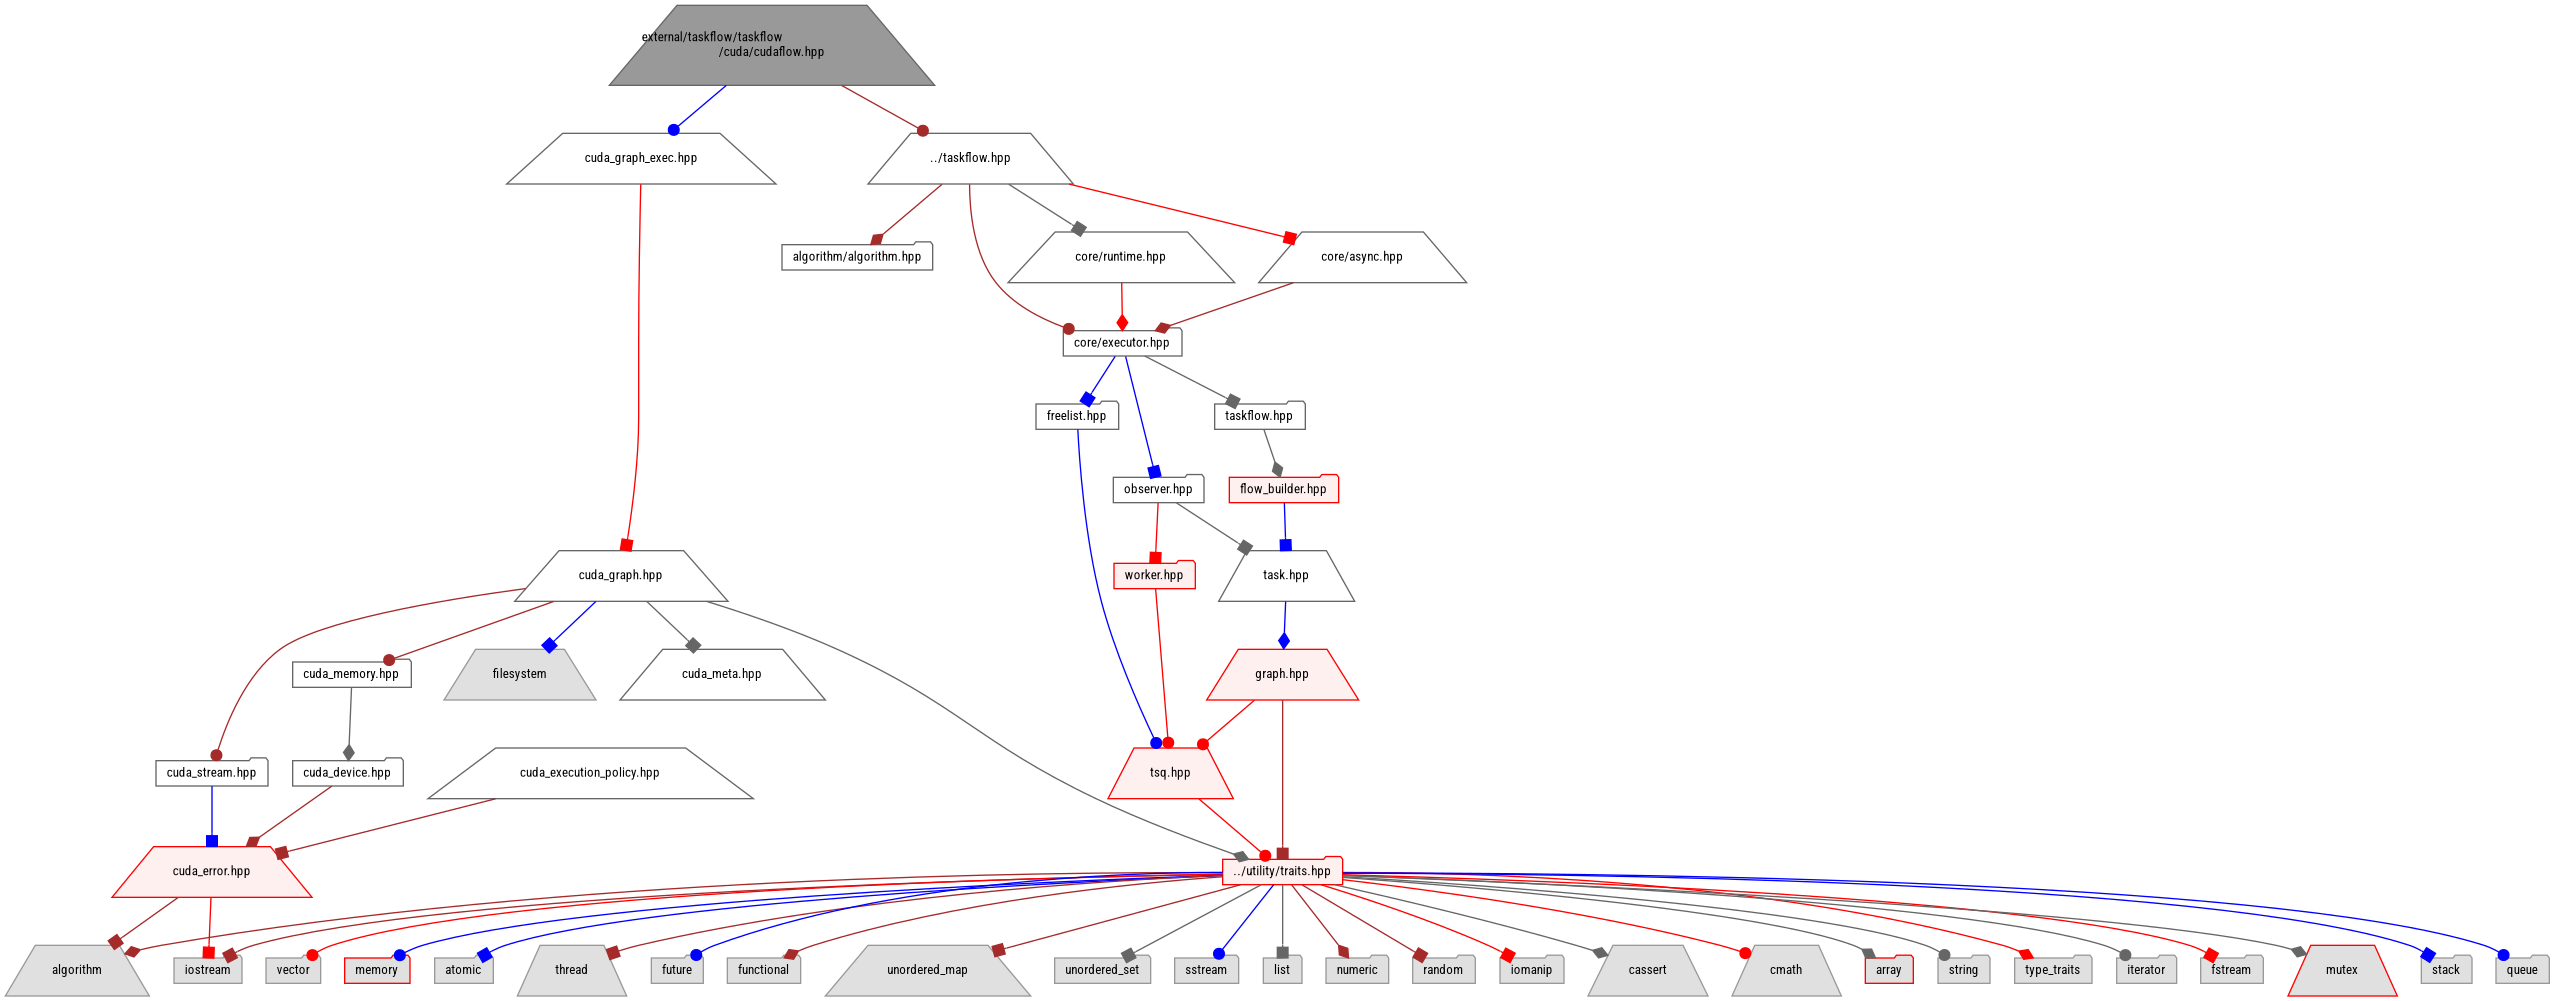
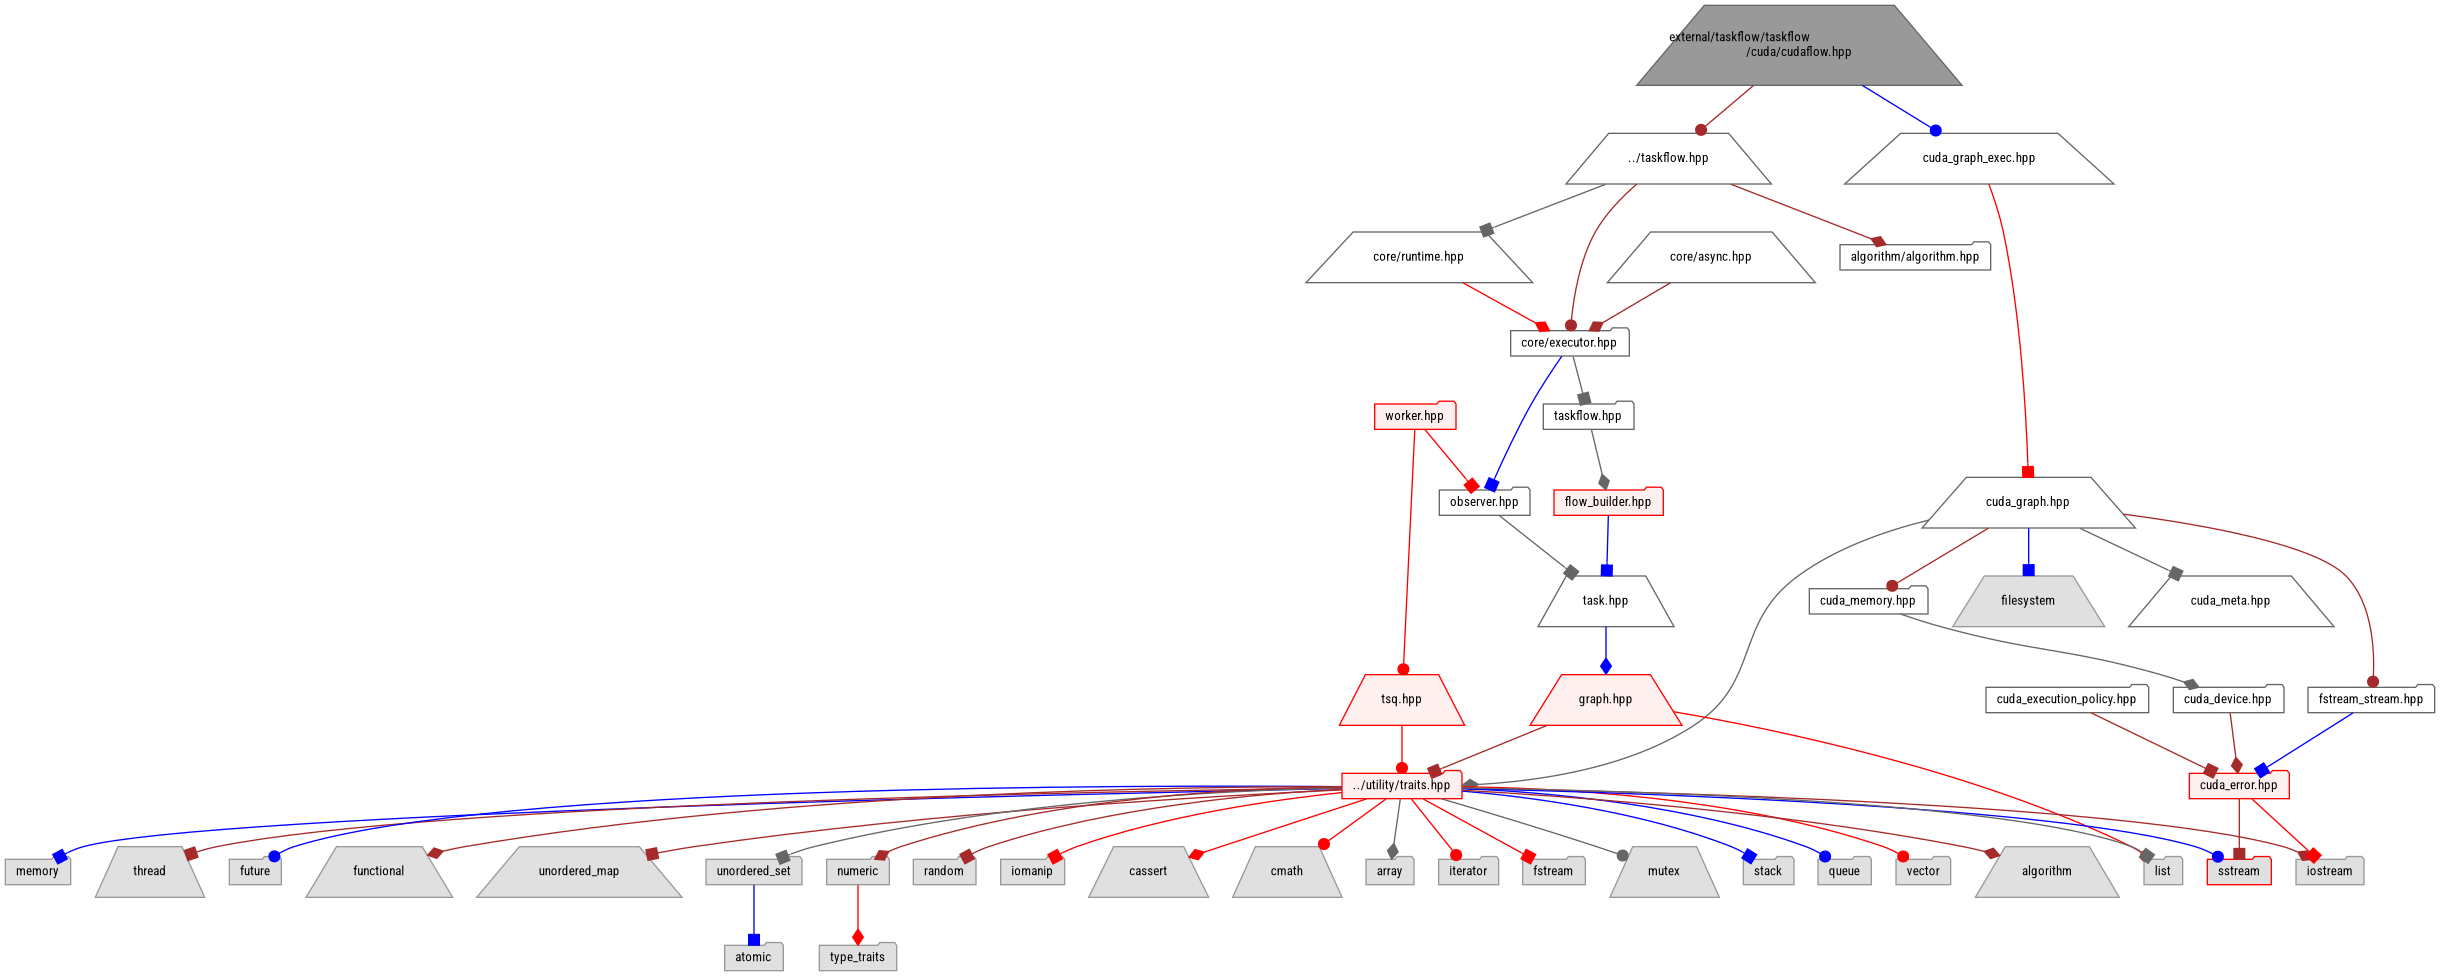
(1175, 210) -> none
(1077, 417) -> none
(1157, 526) -> (1446, 454)
(1231, 720) -> (1913, 766)
(212, 773) -> (2371, 700)
(591, 773) -> (2067, 700)
(212, 872) -> (2239, 786)
(1683, 889) -> (858, 907)
(728, 892) -> (2091, 818)
(1734, 896) -> (1432, 825)
(855, 897) -> (754, 908)
(1818, 899) -> (1530, 825)
(627, 913) -> (703, 806)
(1464, 915) -> (1286, 825)
(150, 917) -> (2239, 822)
(377, 971) -> (38, 872)
(764, 971) -> (379, 872)
(1207, 971) -> (2239, 872)
(1889, 971) -> (1390, 872)
(1964, 971) -> none
(2343, 971) -> (1665, 872)
